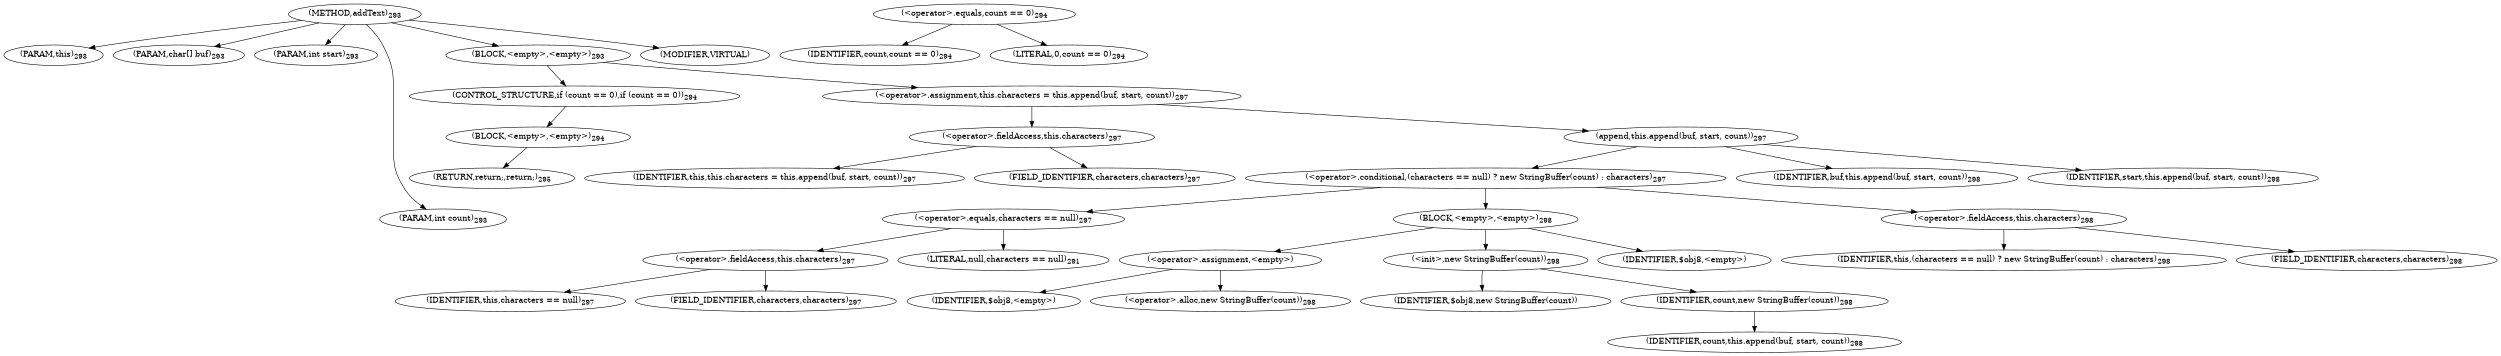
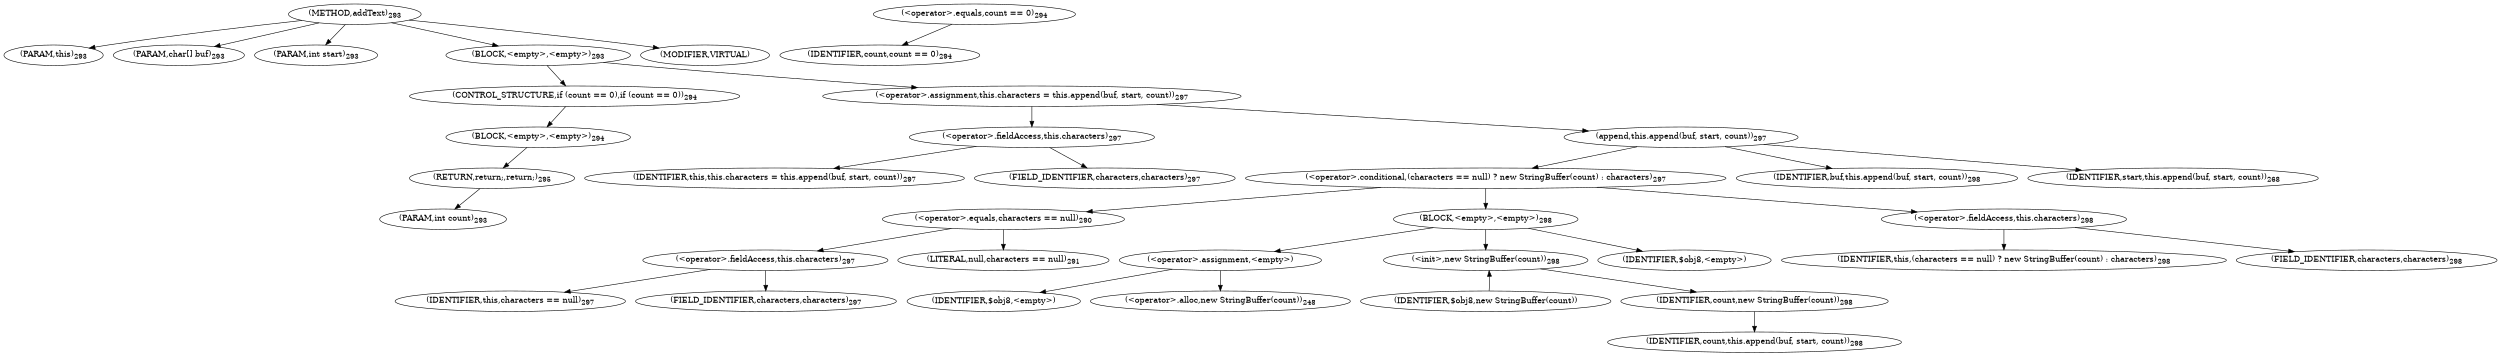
(1069, 55) -> none
(394, 116) -> (470, 197)
(2274, 177) -> (2274, 177)
(1085, 218) -> (1085, 218)
(1482, 278) -> (1490, 284)
(1309, 300) -> (1309, 300)
